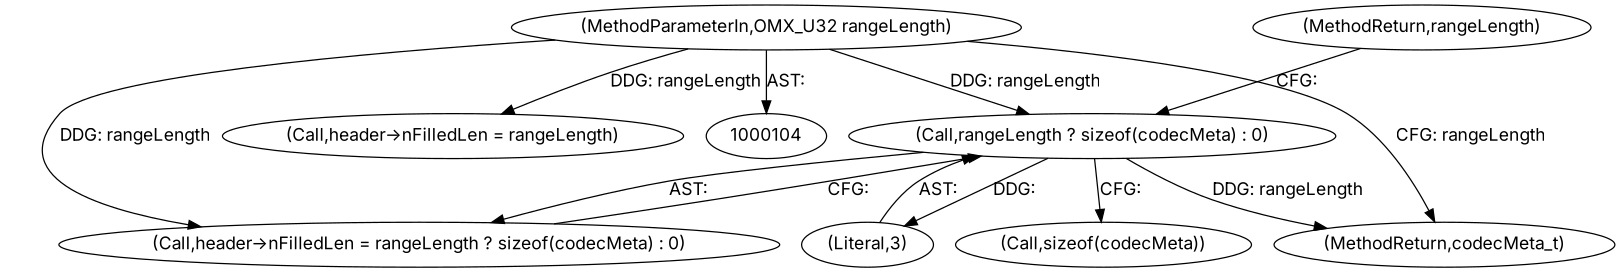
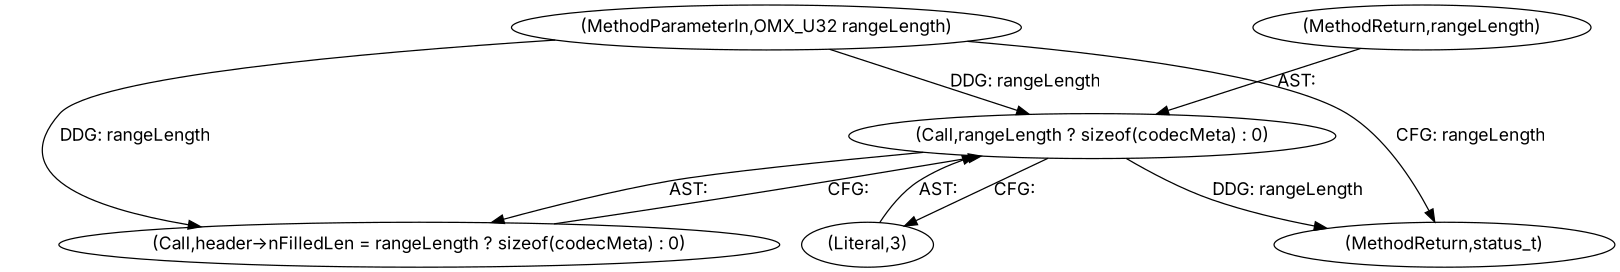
(1299, 82) -> (1299, 82)
(453, 136) -> none
(766, 136) -> none
(1017, 190) -> (1017, 190)
(1104, 245) -> none
(1445, 245) -> (1445, 245)
